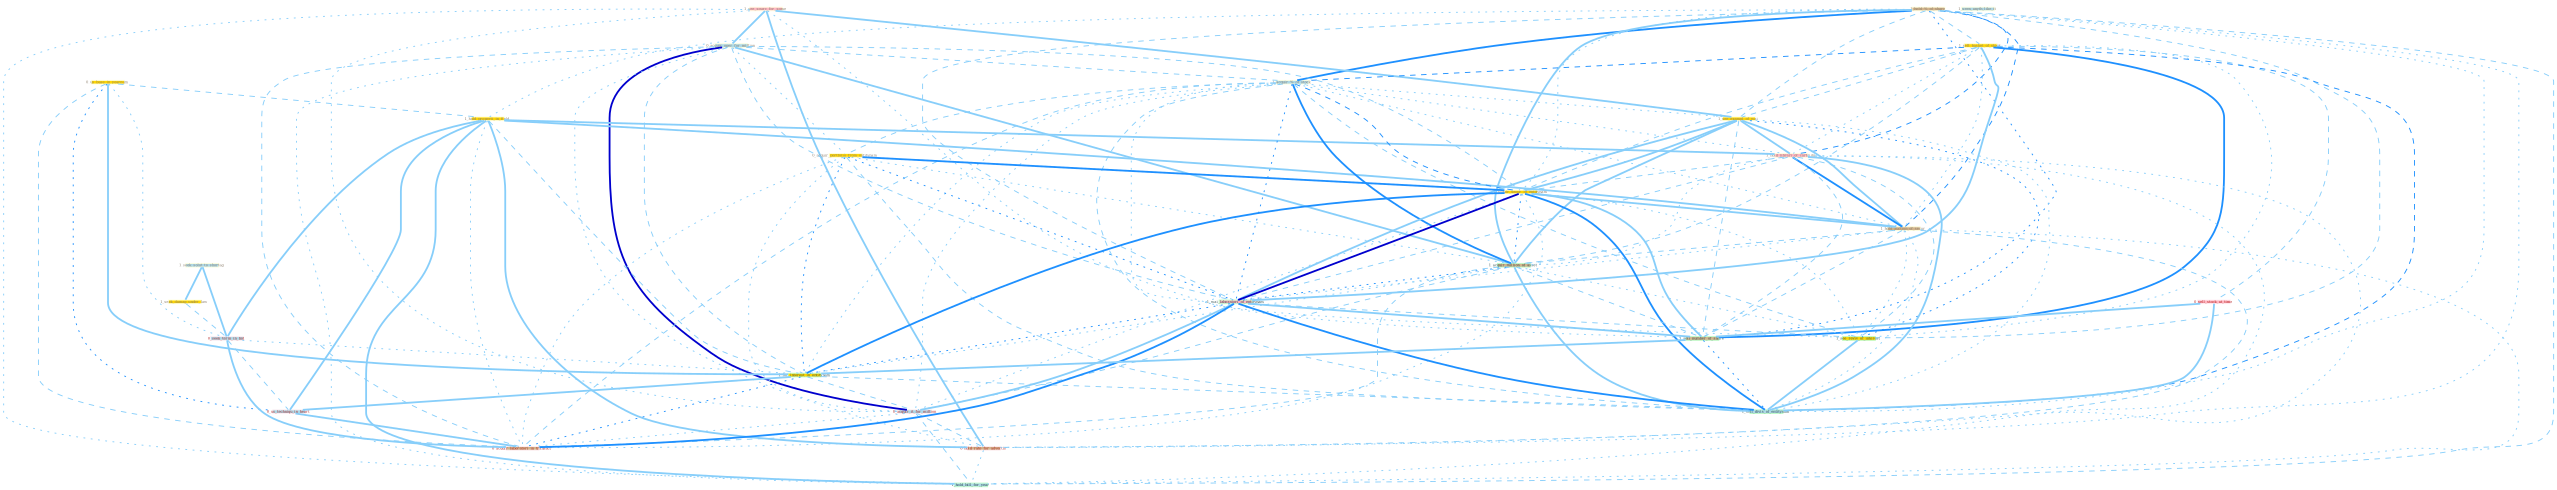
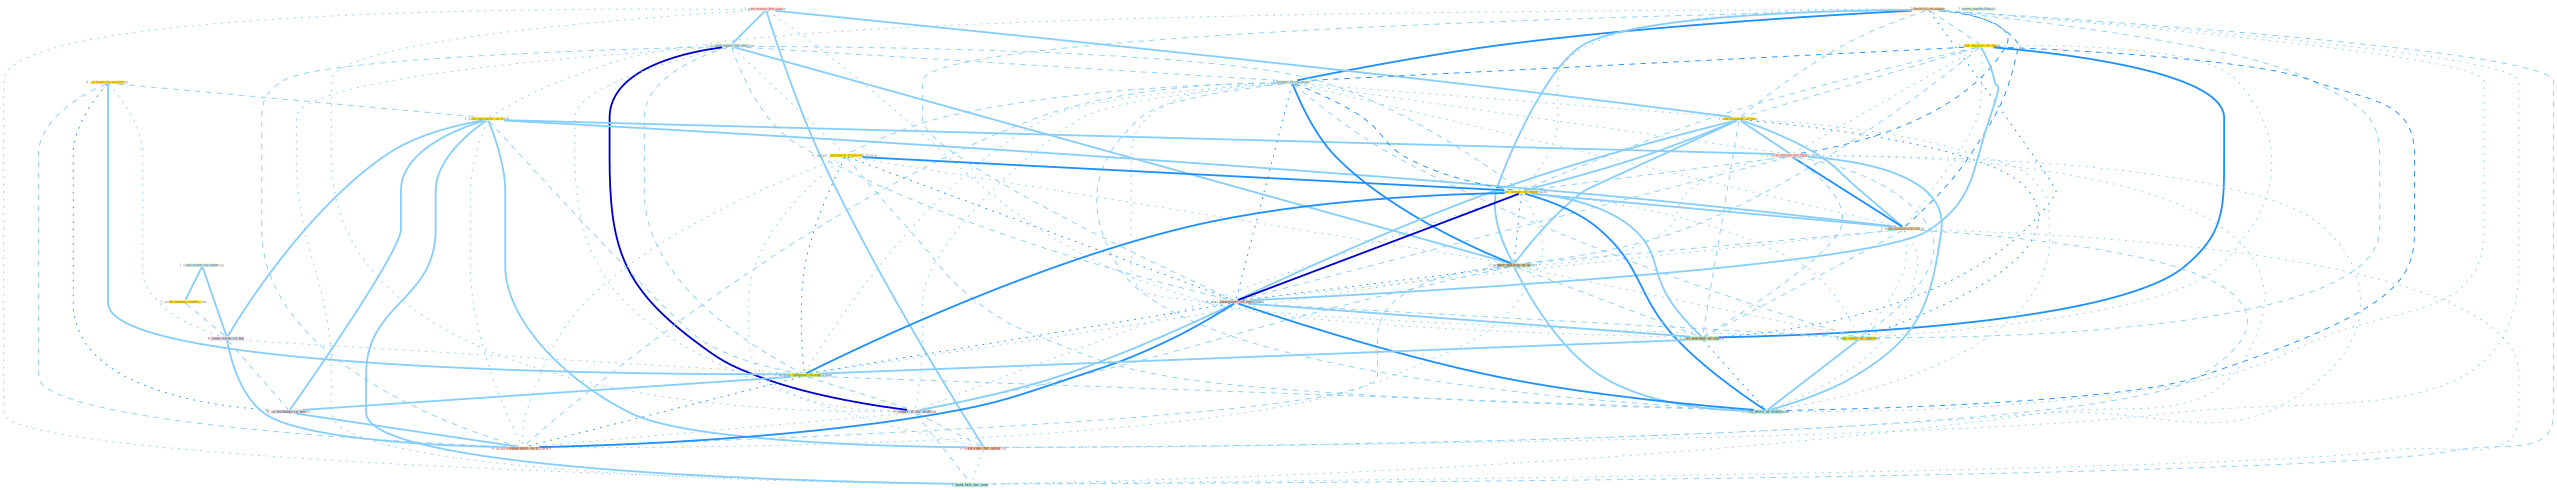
(2214, 302) -> none
(805, 375) -> (805, 375)
